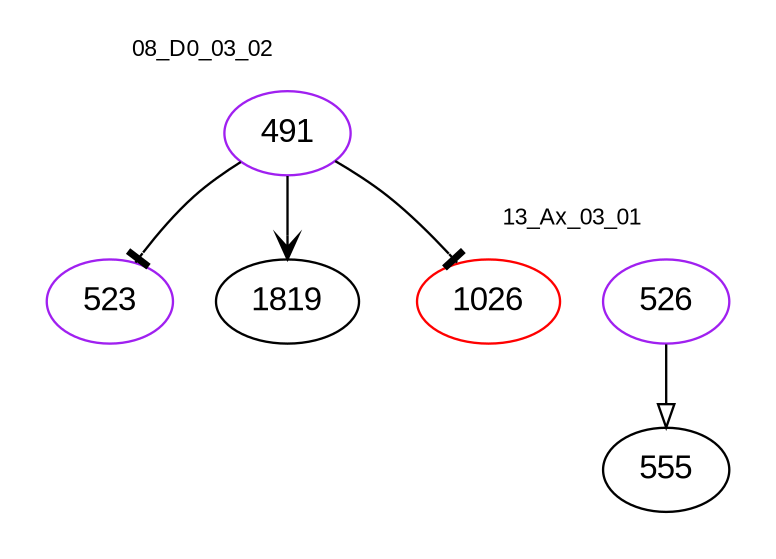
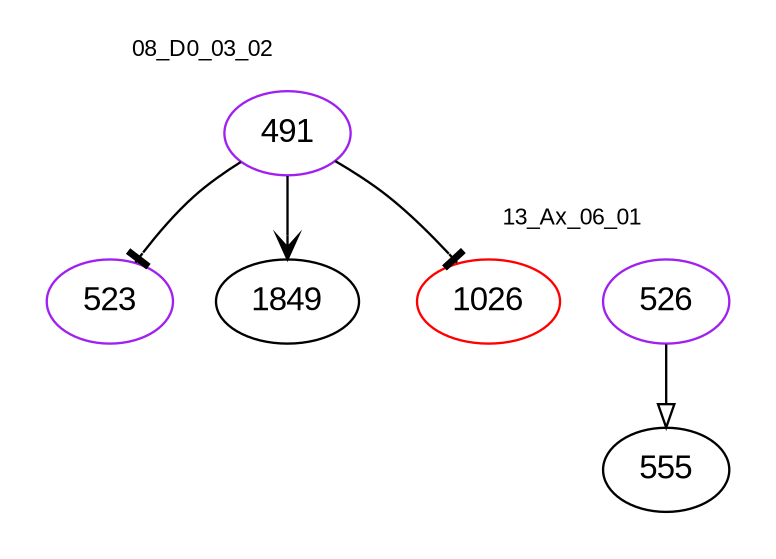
(573, 219) -> (573, 219)
(288, 302) -> (288, 302)
